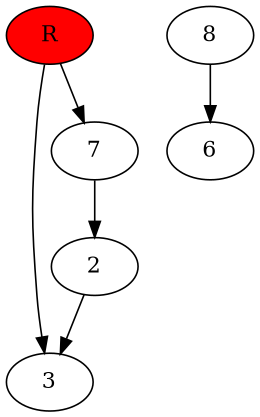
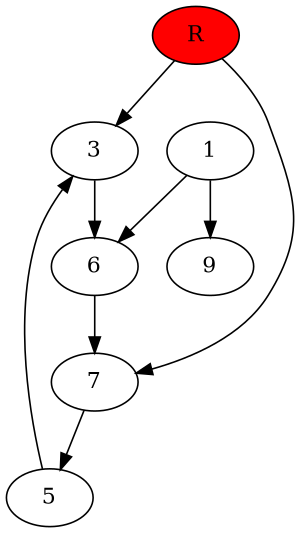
(210, 35) -> (210, 151)
none -> (95, 201)
(95, 267) -> (50, 498)
none -> (210, 267)
none -> (95, 316)
